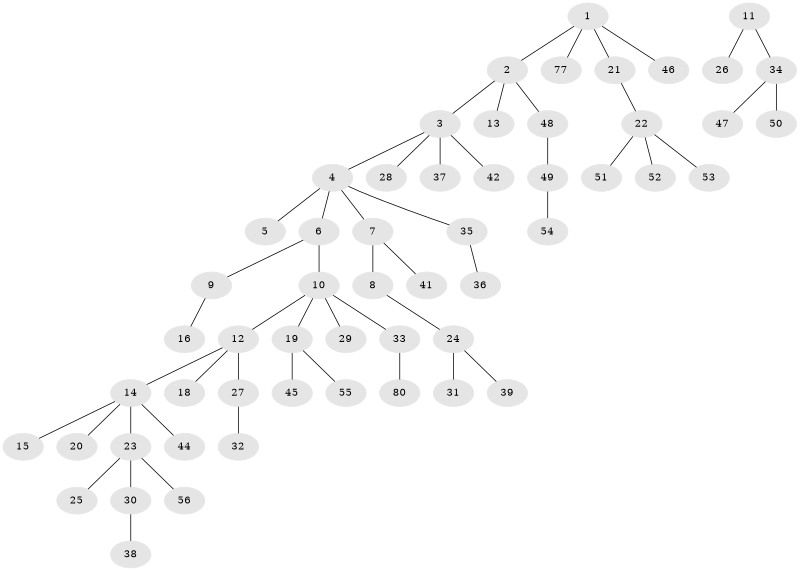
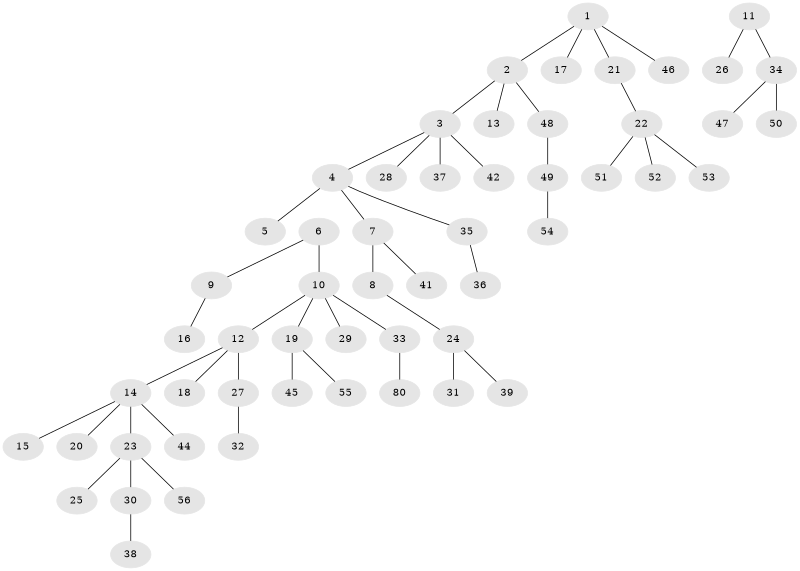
(561, 70) -> (561, 70)
(326, 205) -> none
